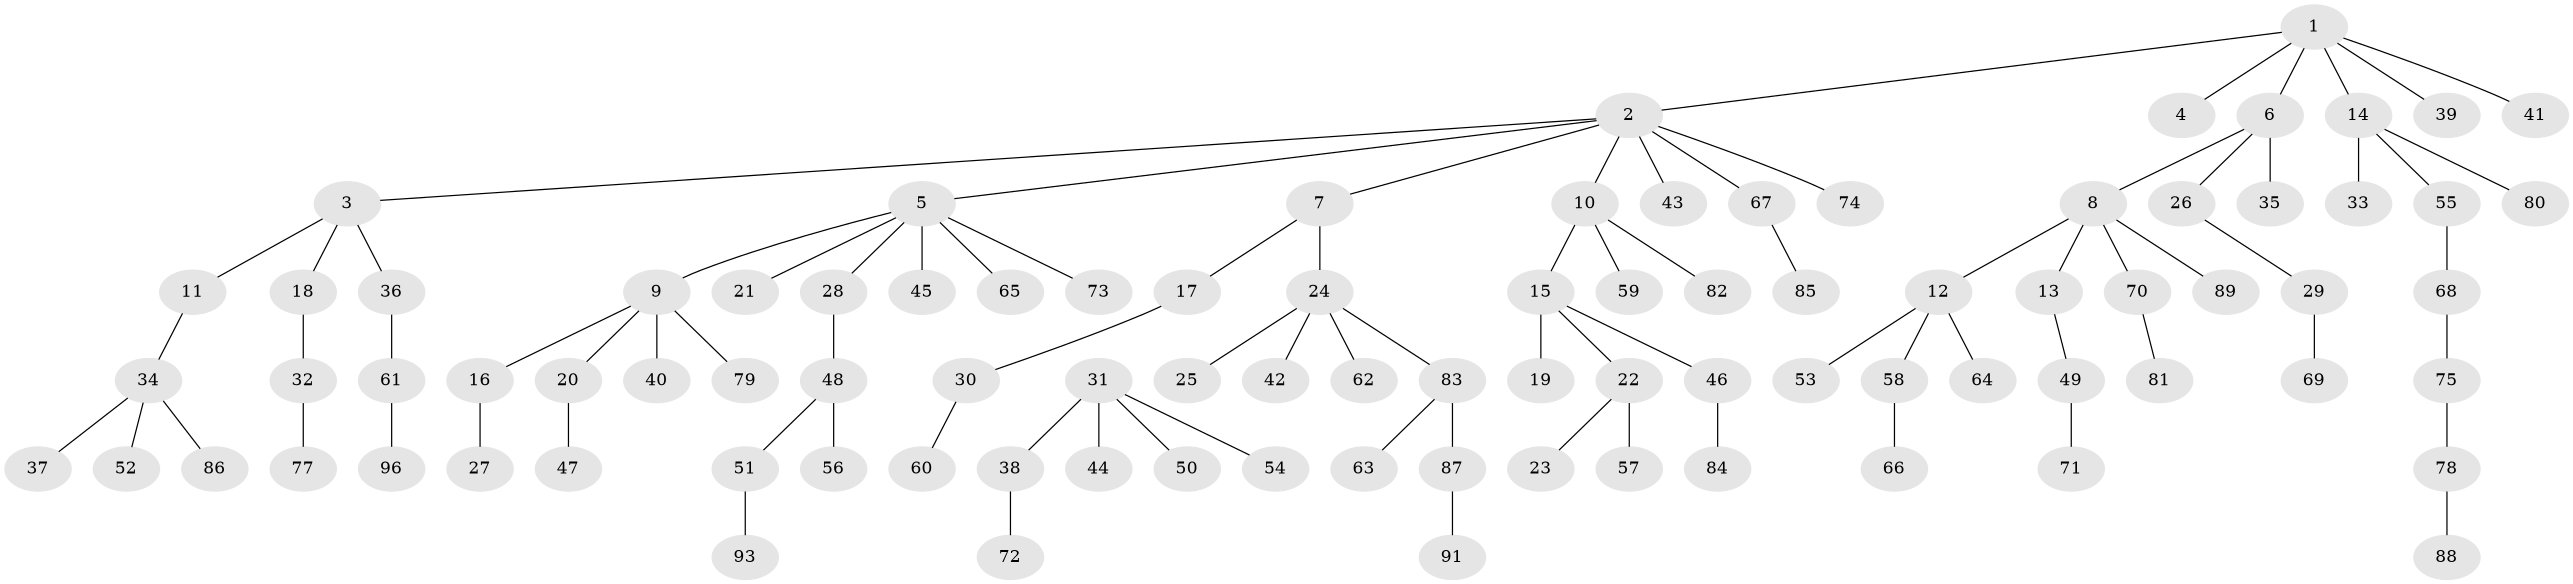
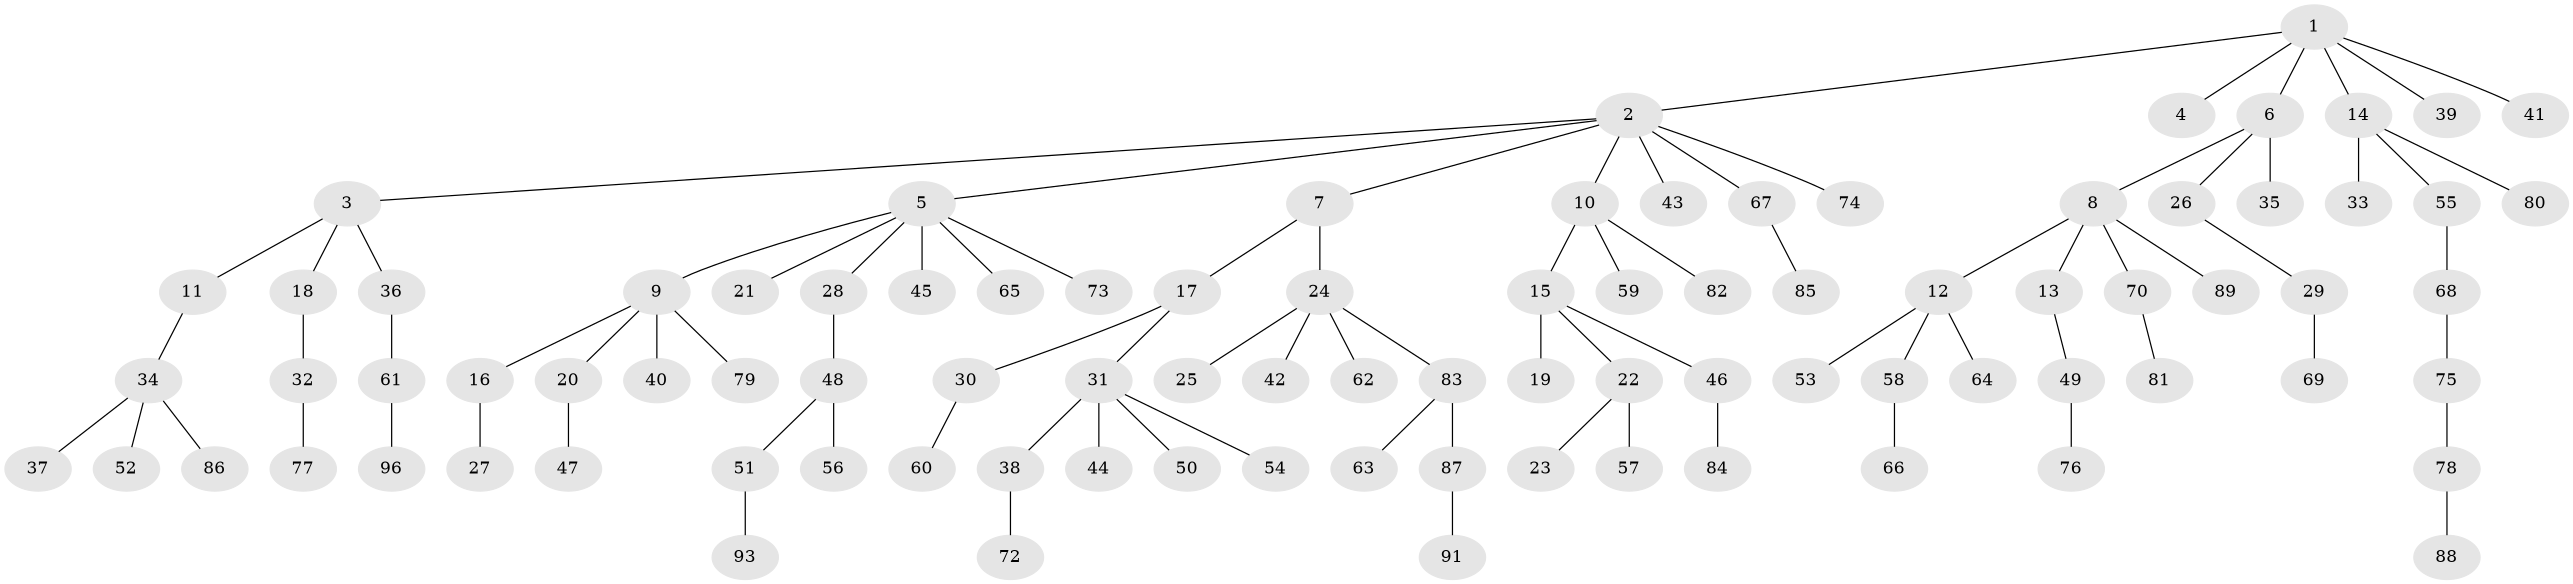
none -> (1143, 336)
(2071, 469) -> (2071, 469)
